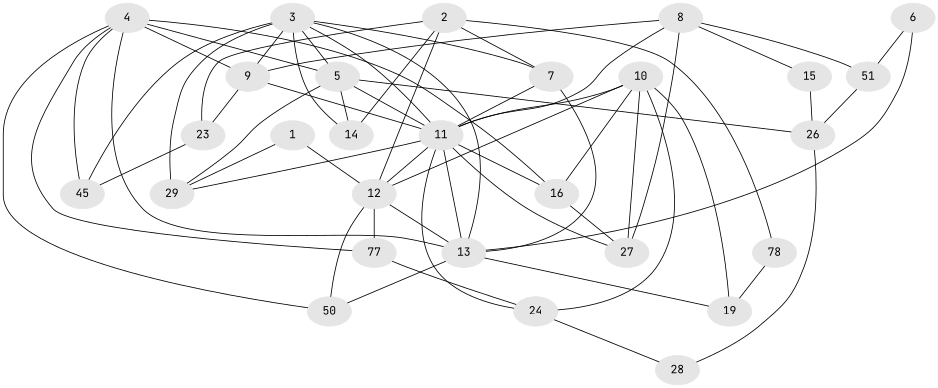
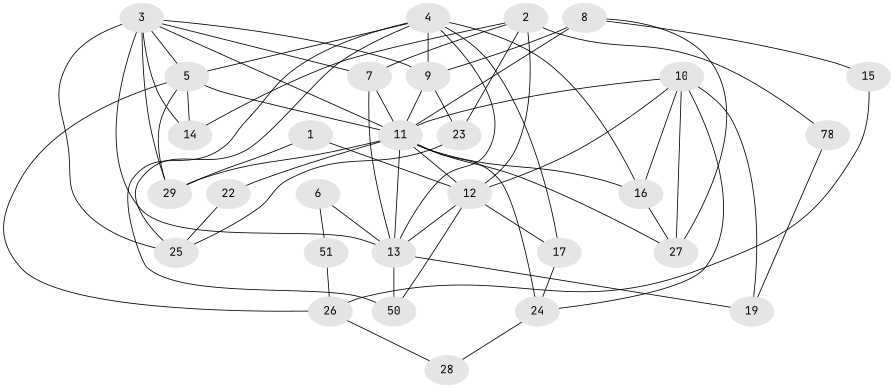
(777, 42) -> none
(82, 194) -> (176, 253)
none -> (228, 194)
(374, 253) -> (559, 253)
